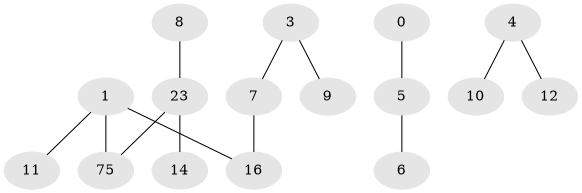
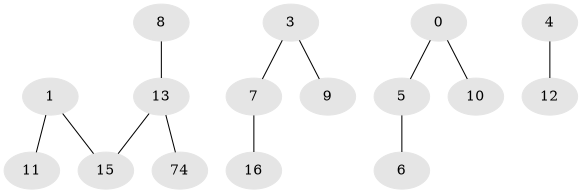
(494, 60) -> (457, 60)
(180, 97) -> (161, 97)
(172, 130) -> none
(106, 171) -> (106, 171)
(180, 171) -> (180, 171)
